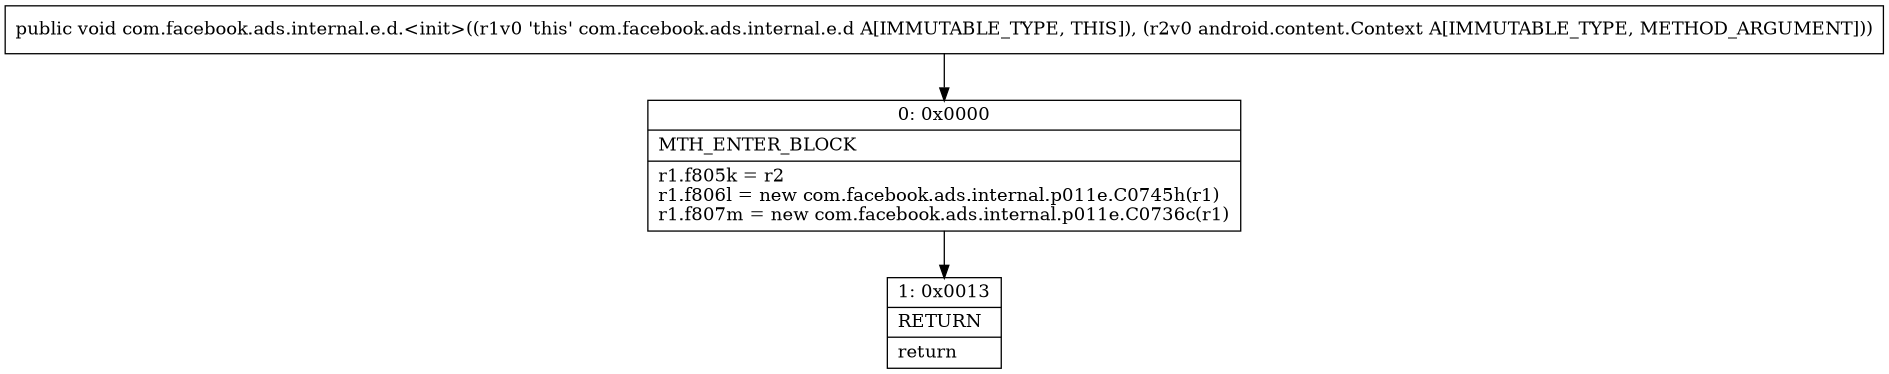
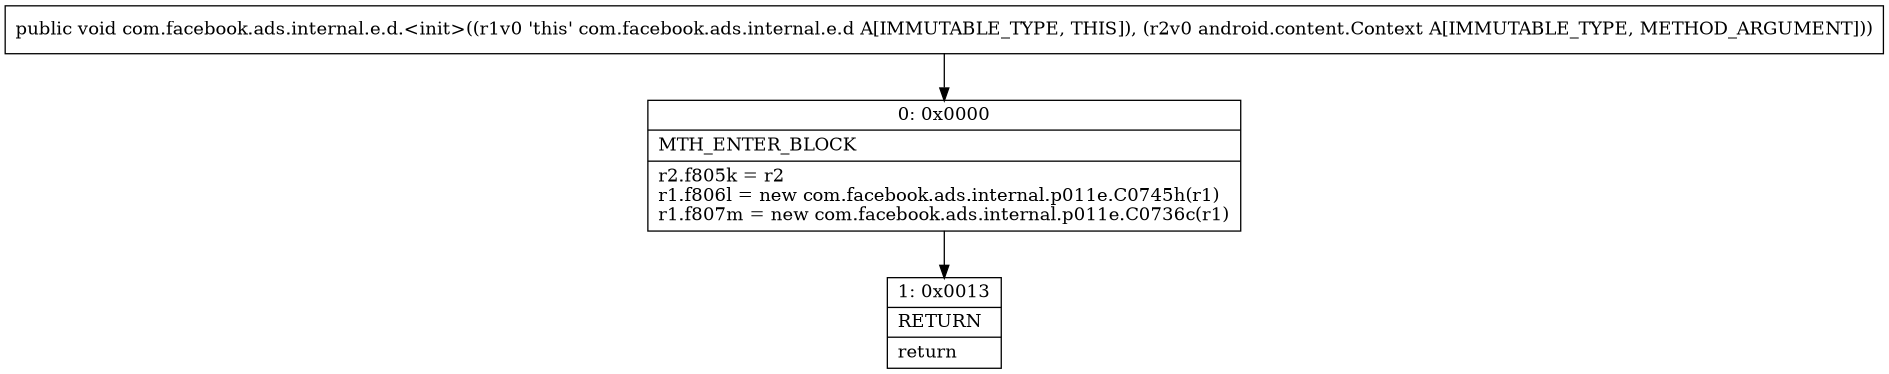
(722, 176) -> (722, 176)
